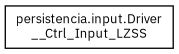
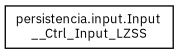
(89, 27) -> (89, 27)
